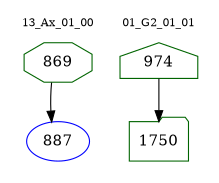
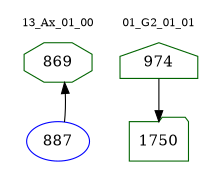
(51, 97) -> (65, 108)
